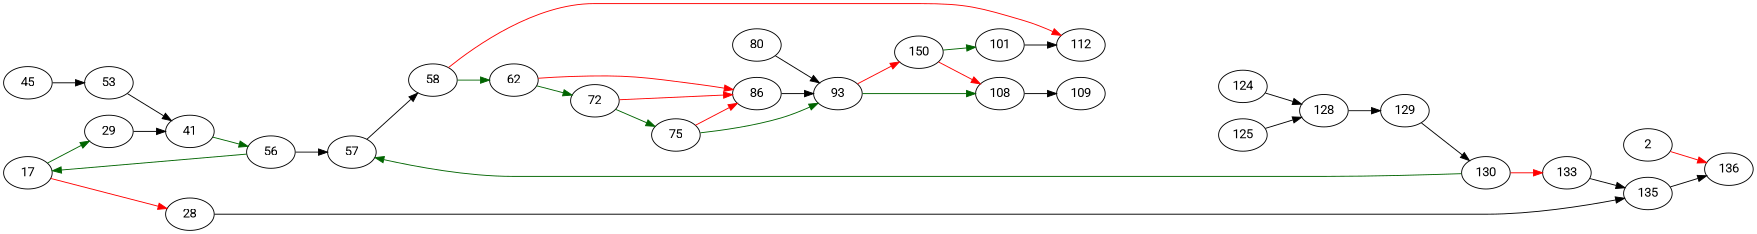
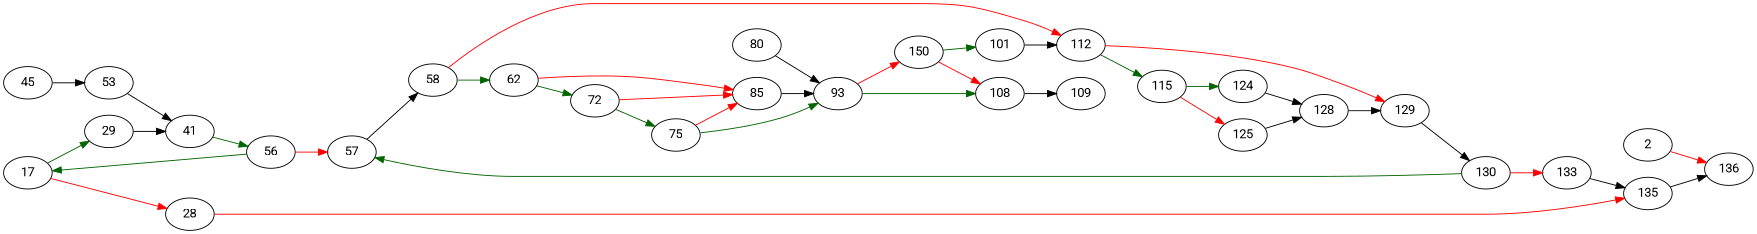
none -> (1244, 58)
none -> (1162, 86)
(757, 94) -> (757, 94)
(307, 152) -> (307, 152)
(915, 214) -> (915, 214)
